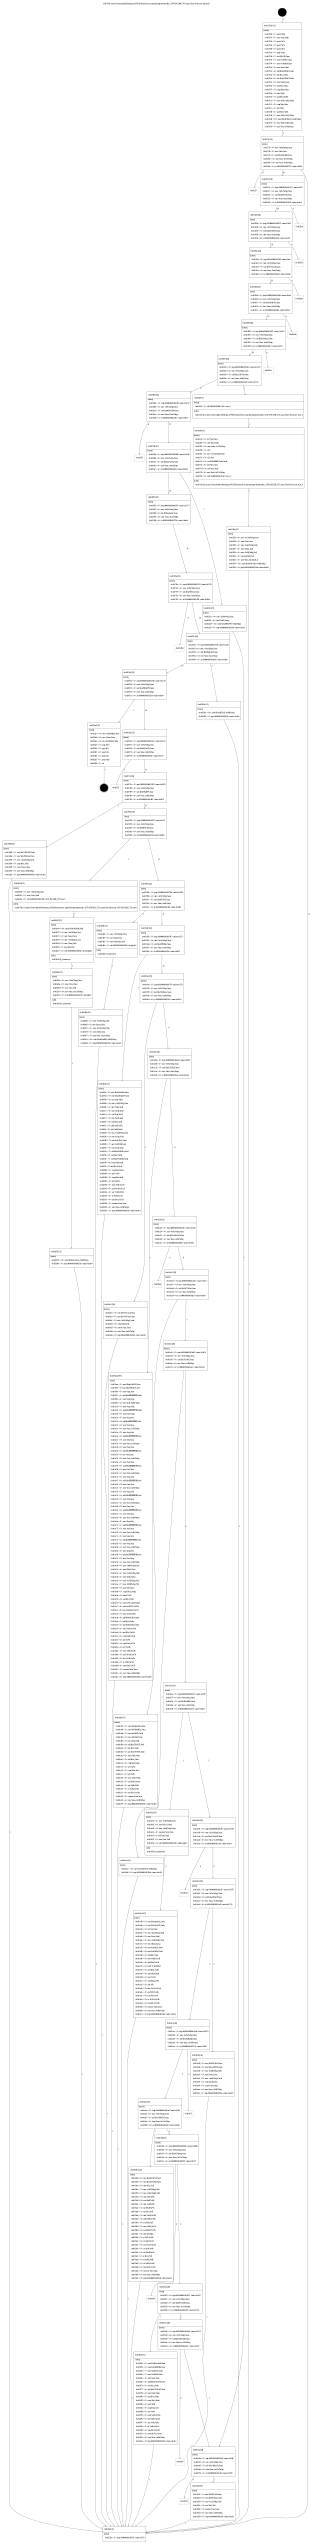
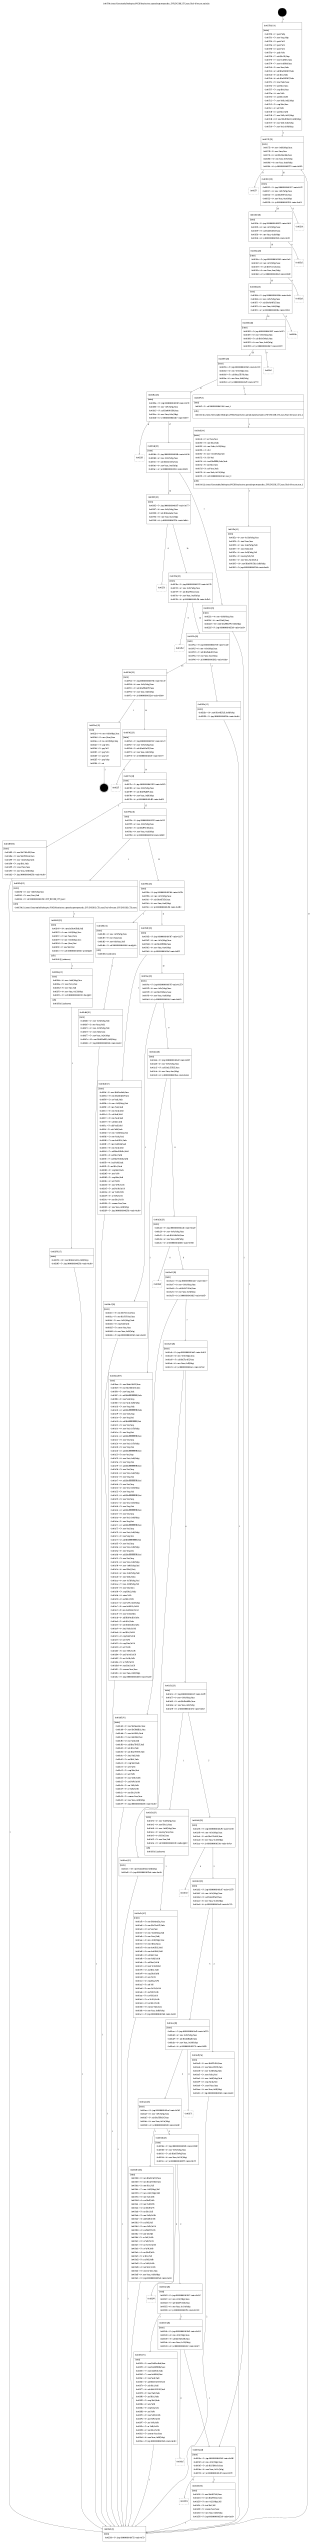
none -> (161, 588)
